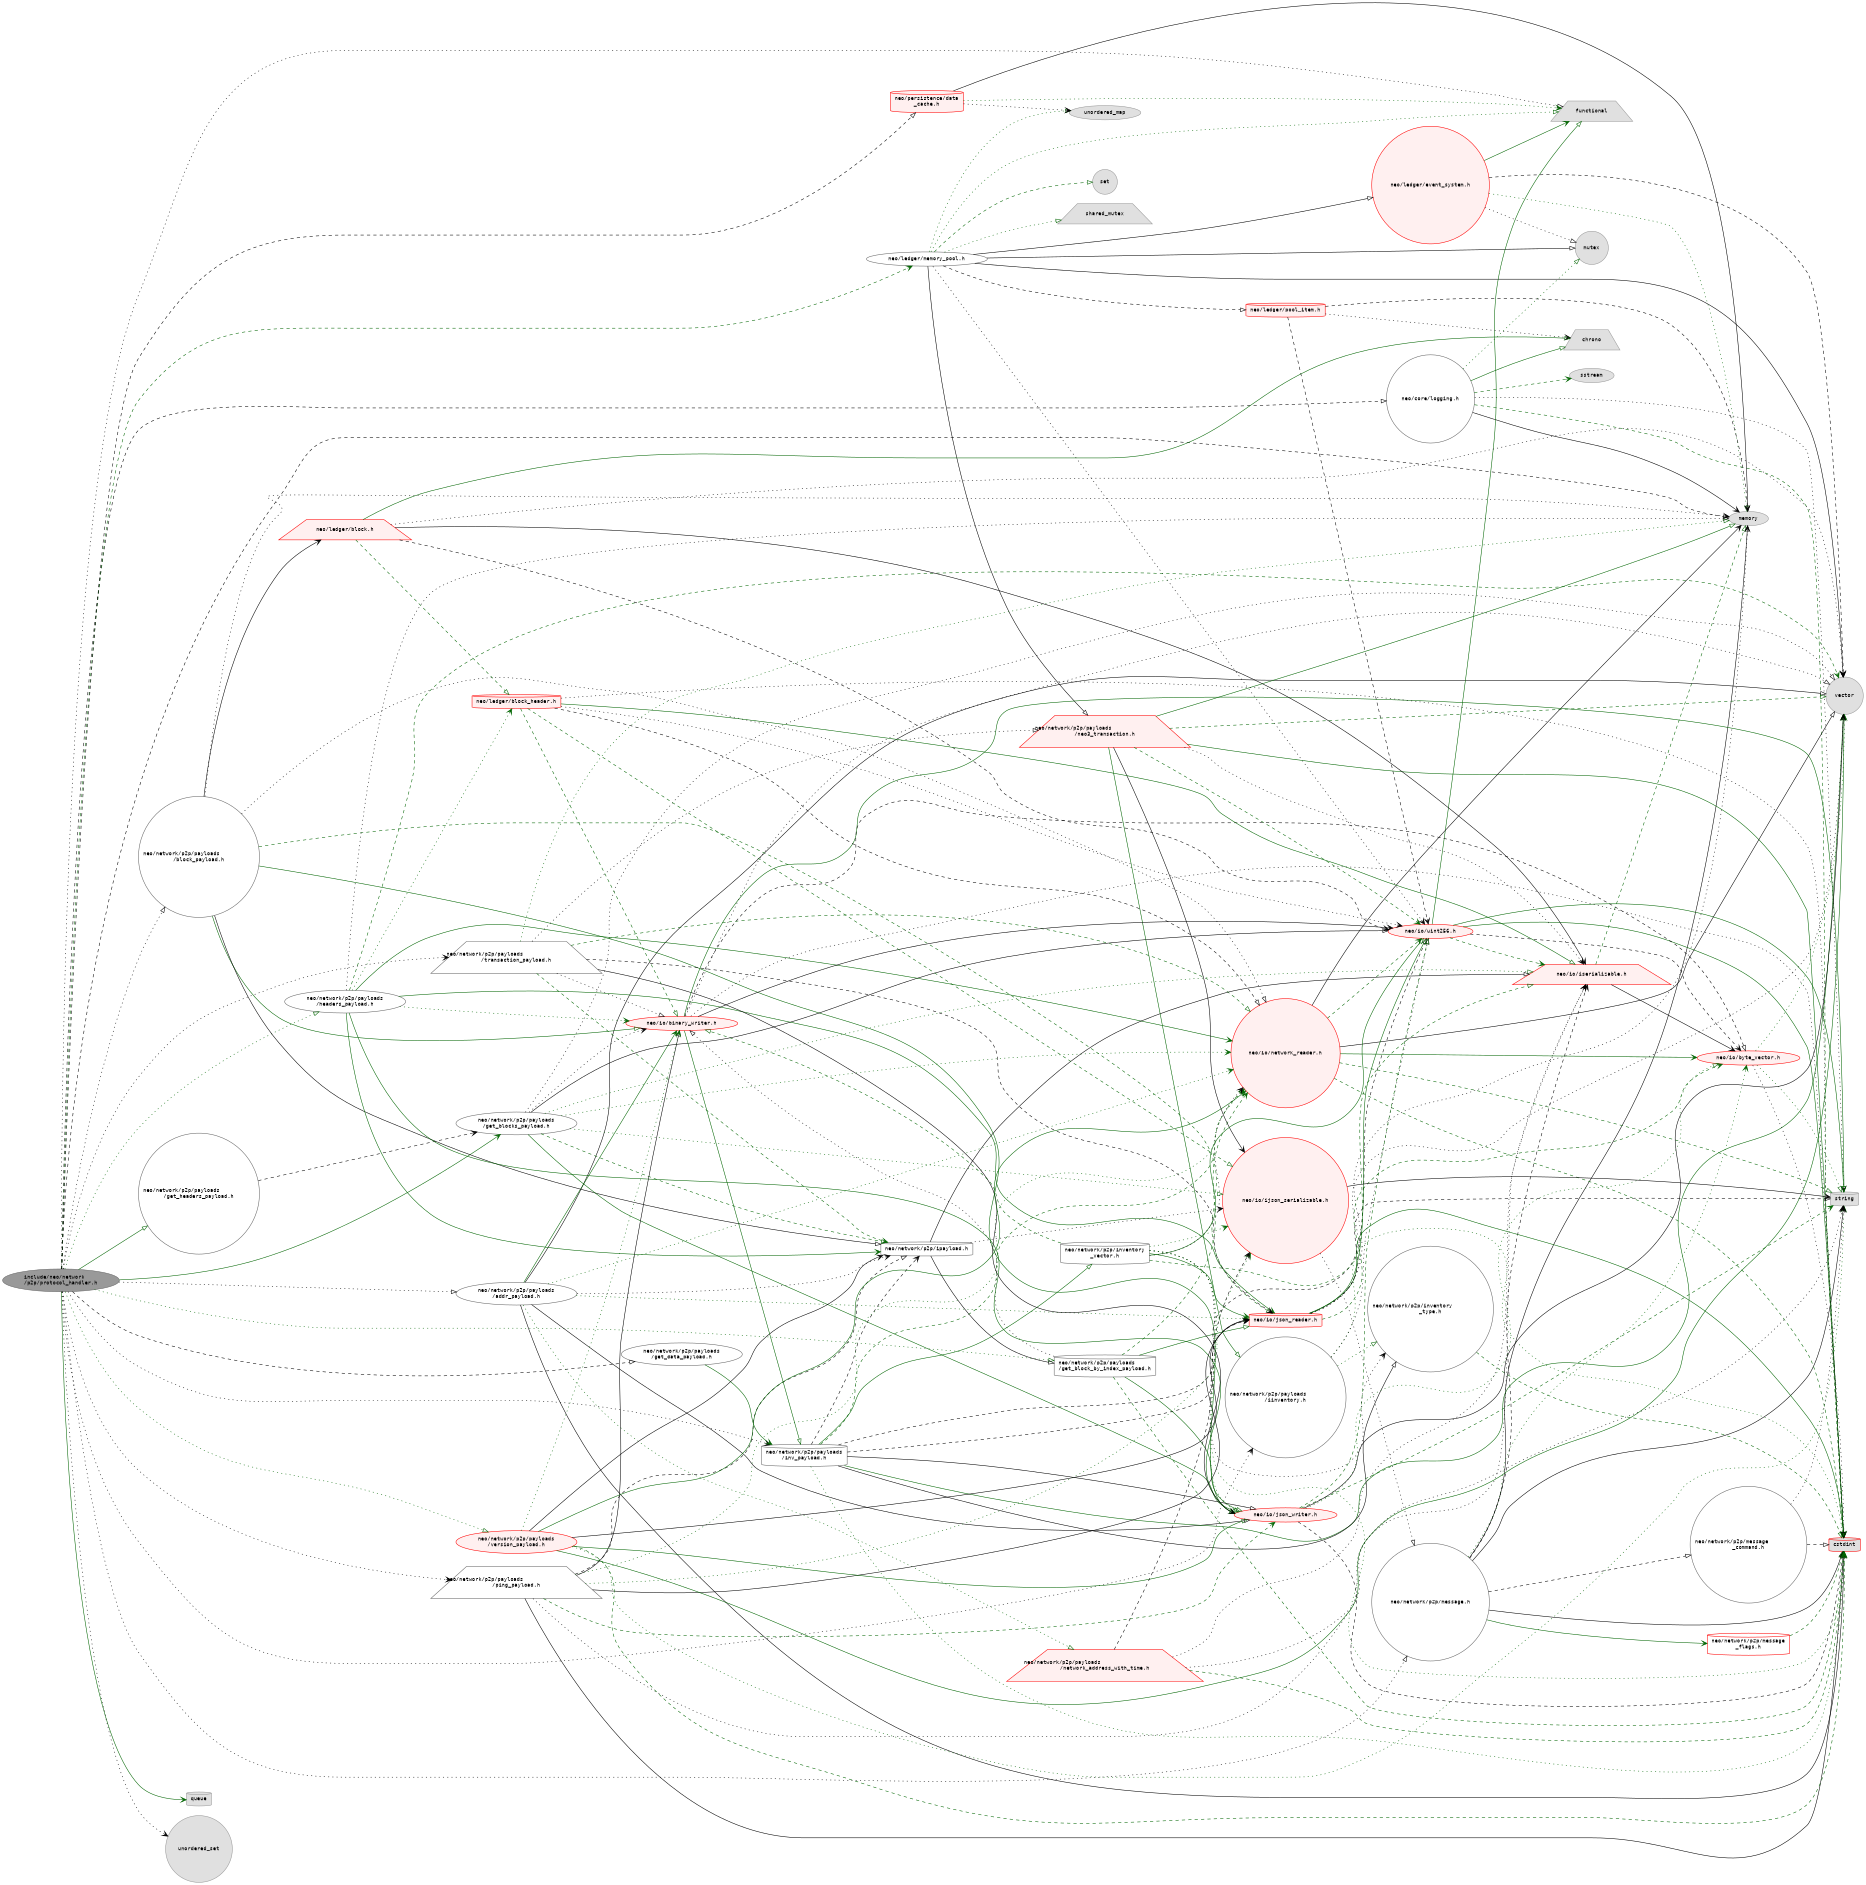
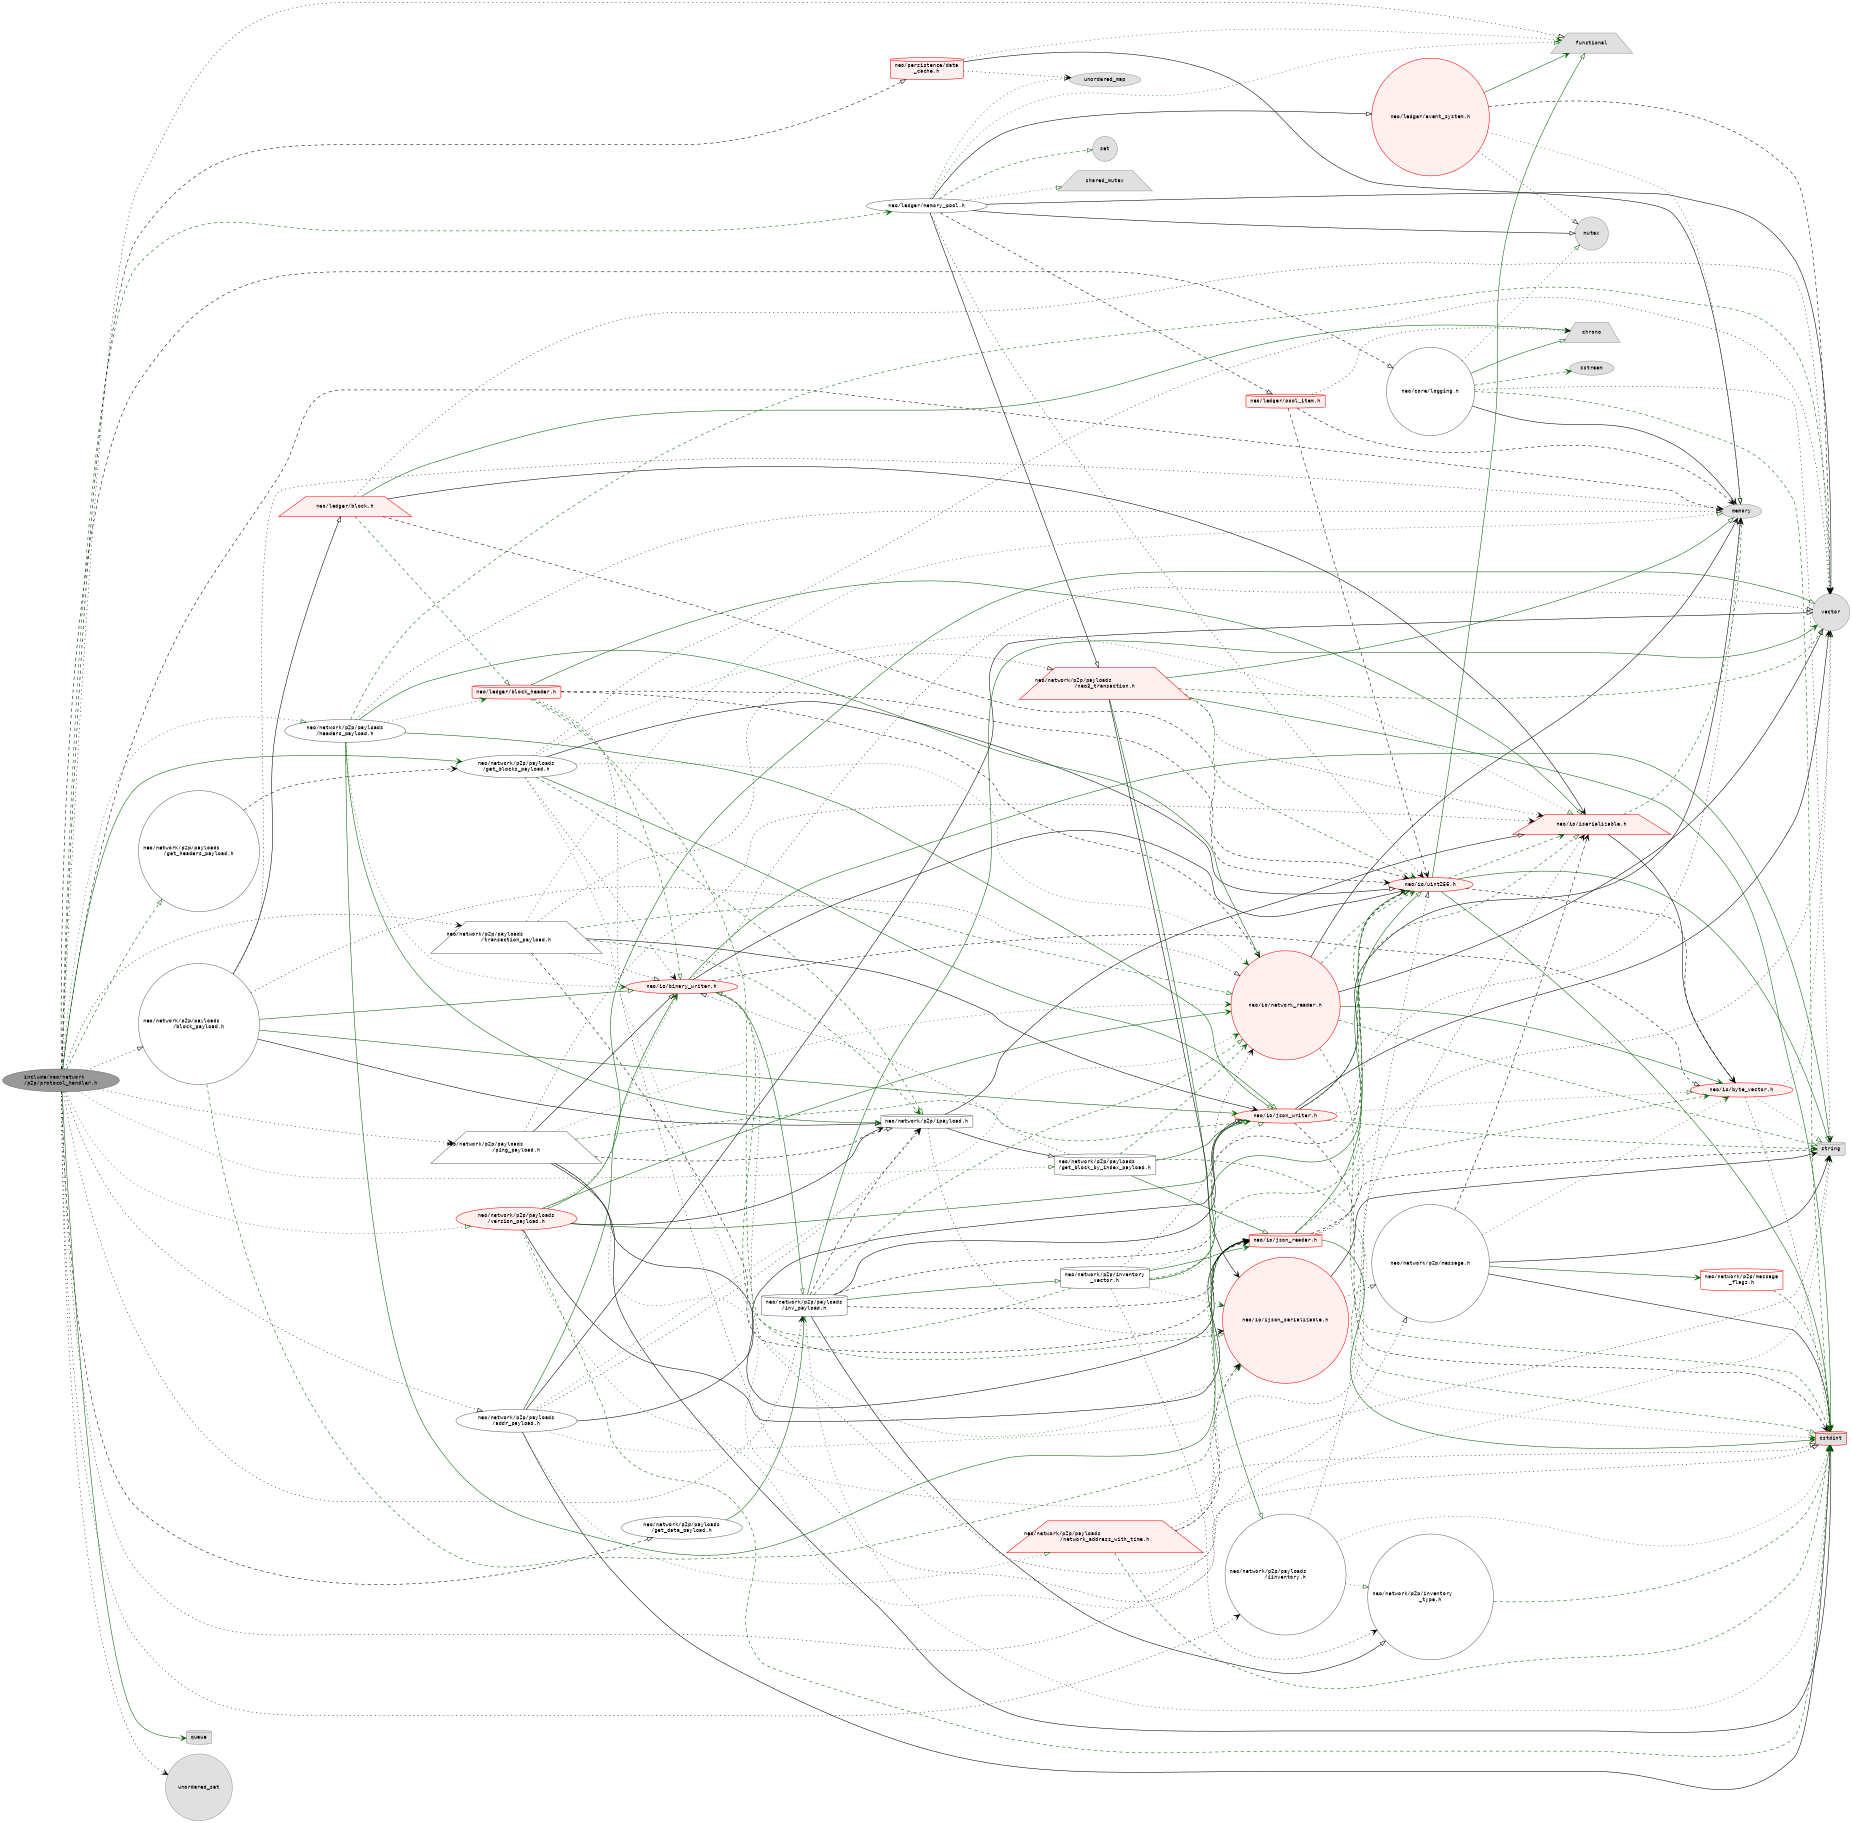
(235, 657) -> (274, 747)
(980, 811) -> (1010, 724)
(1653, 1060) -> (1631, 874)
(111, 1249) -> (101, 1001)
(1749, 1545) -> none
